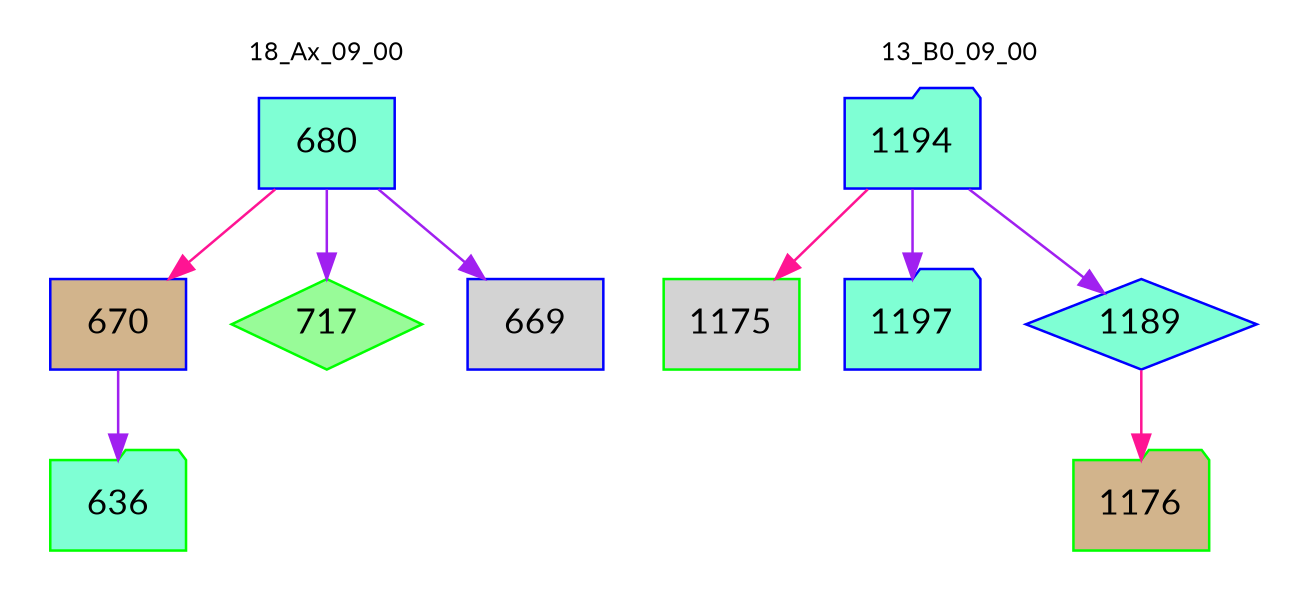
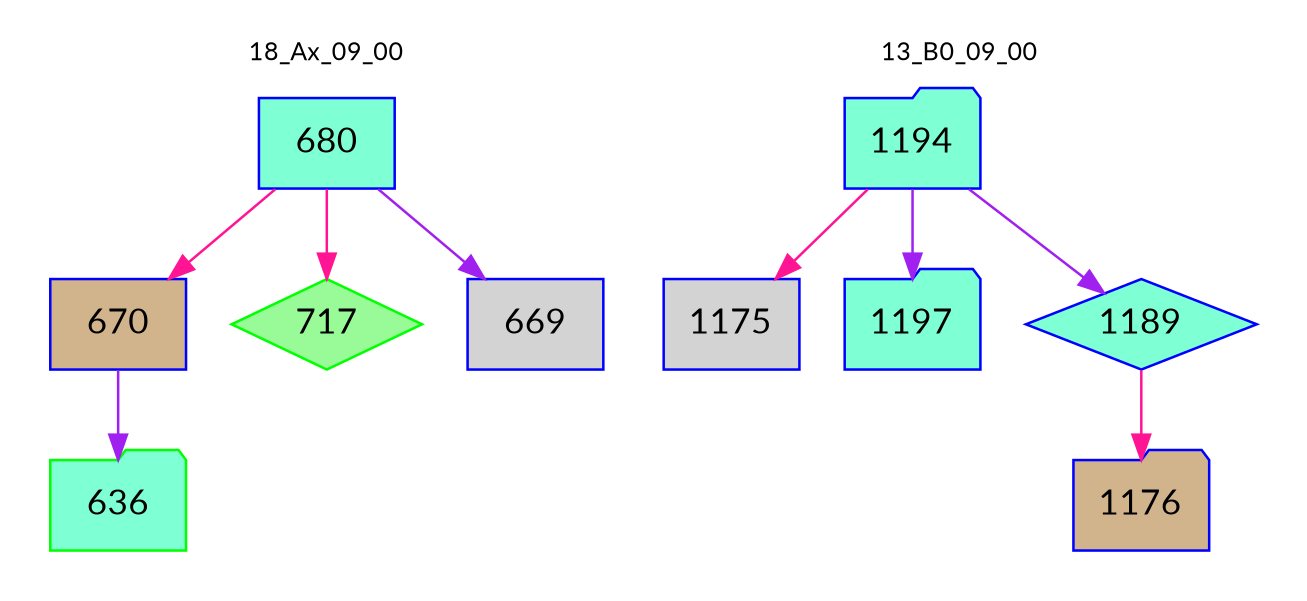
(327, 221) -> (327, 221)
(732, 324) -> (732, 324)
(1141, 505) -> (1141, 505)
